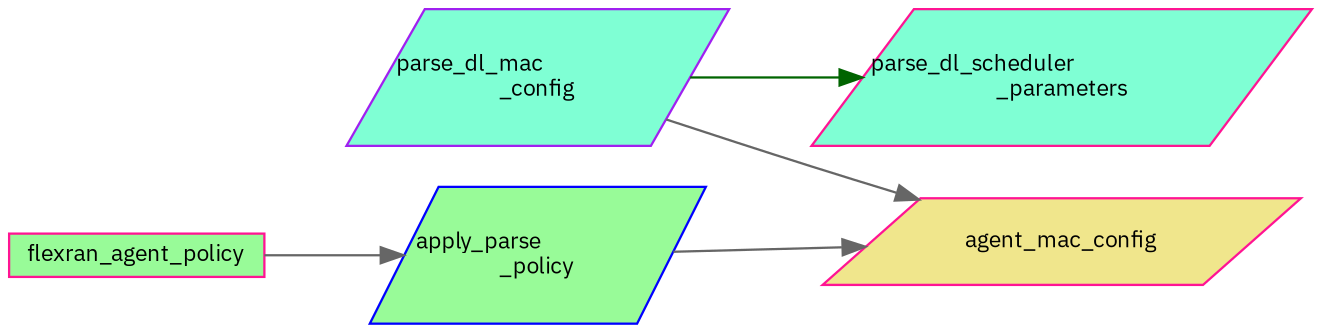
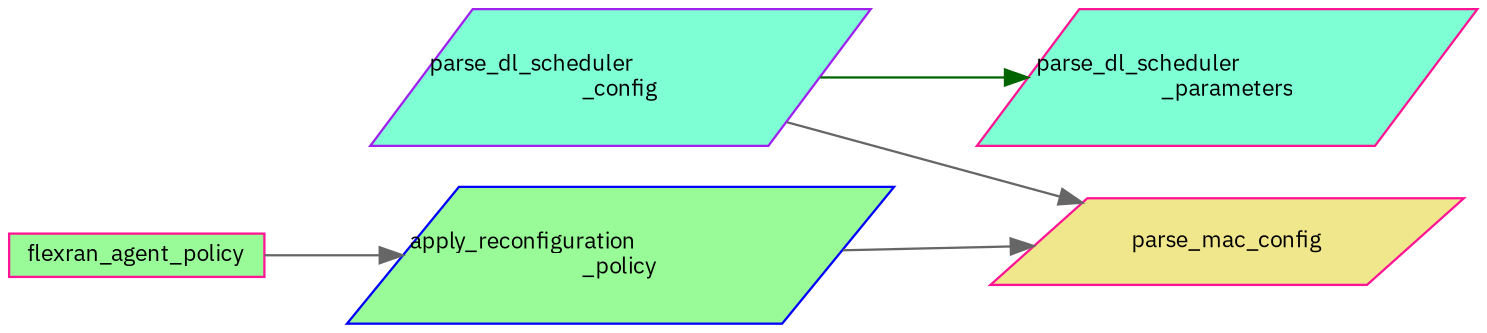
(538, 77) -> (621, 77)
(1062, 242) -> (1227, 242)
(538, 255) -> (621, 255)
